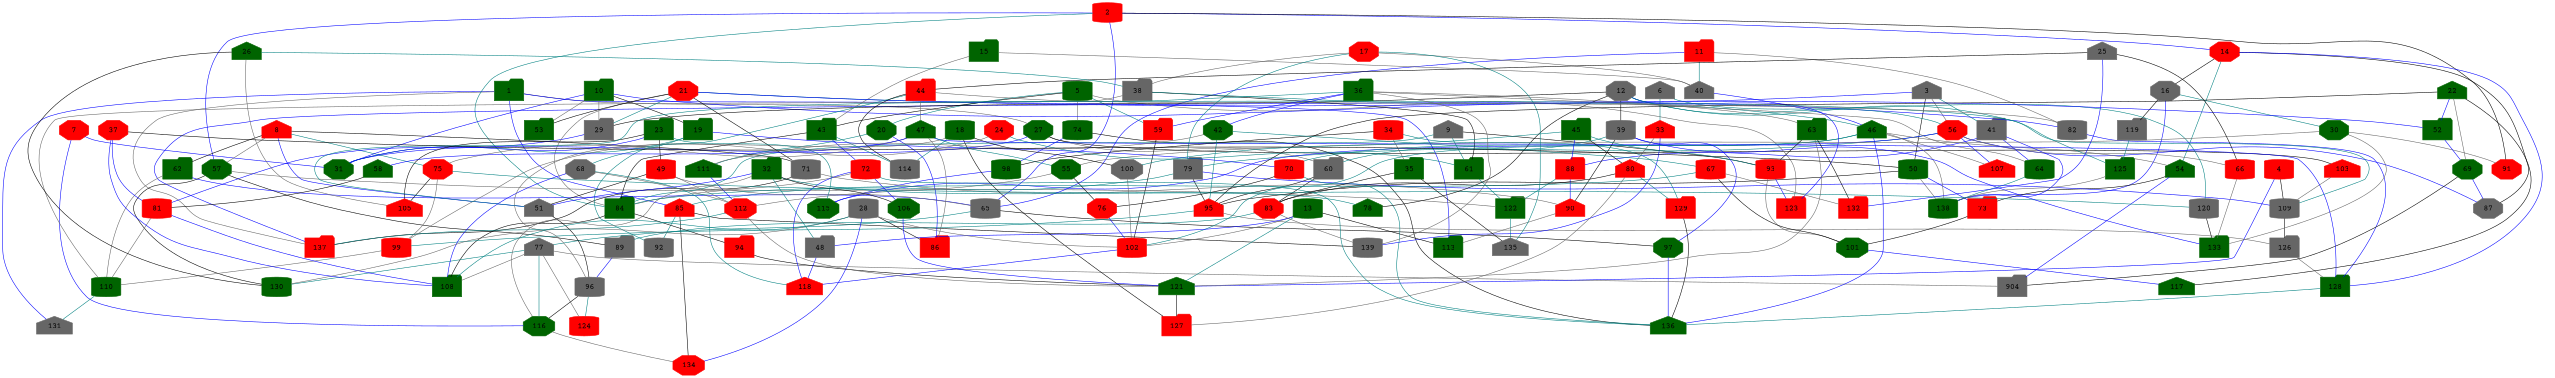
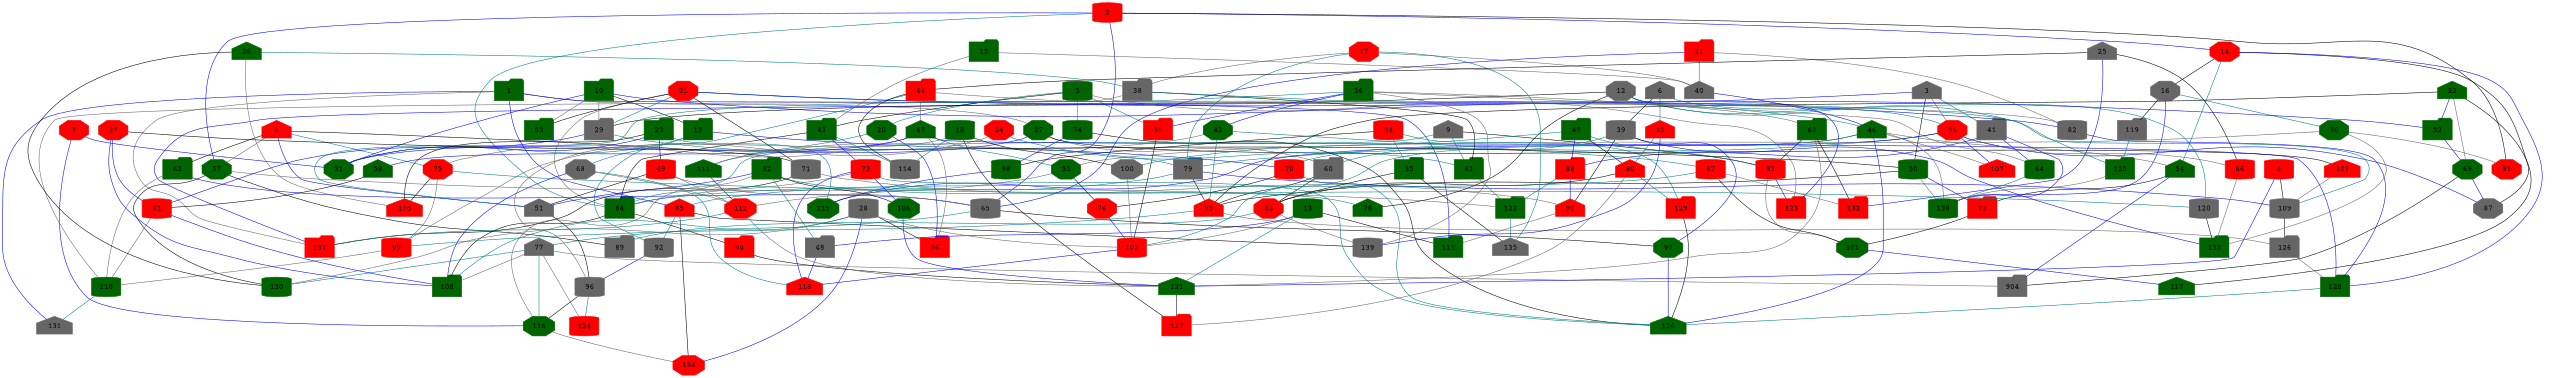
(1621, 115) -> (1641, 110)
none -> (893, 150)
(605, 267) -> (624, 267)
